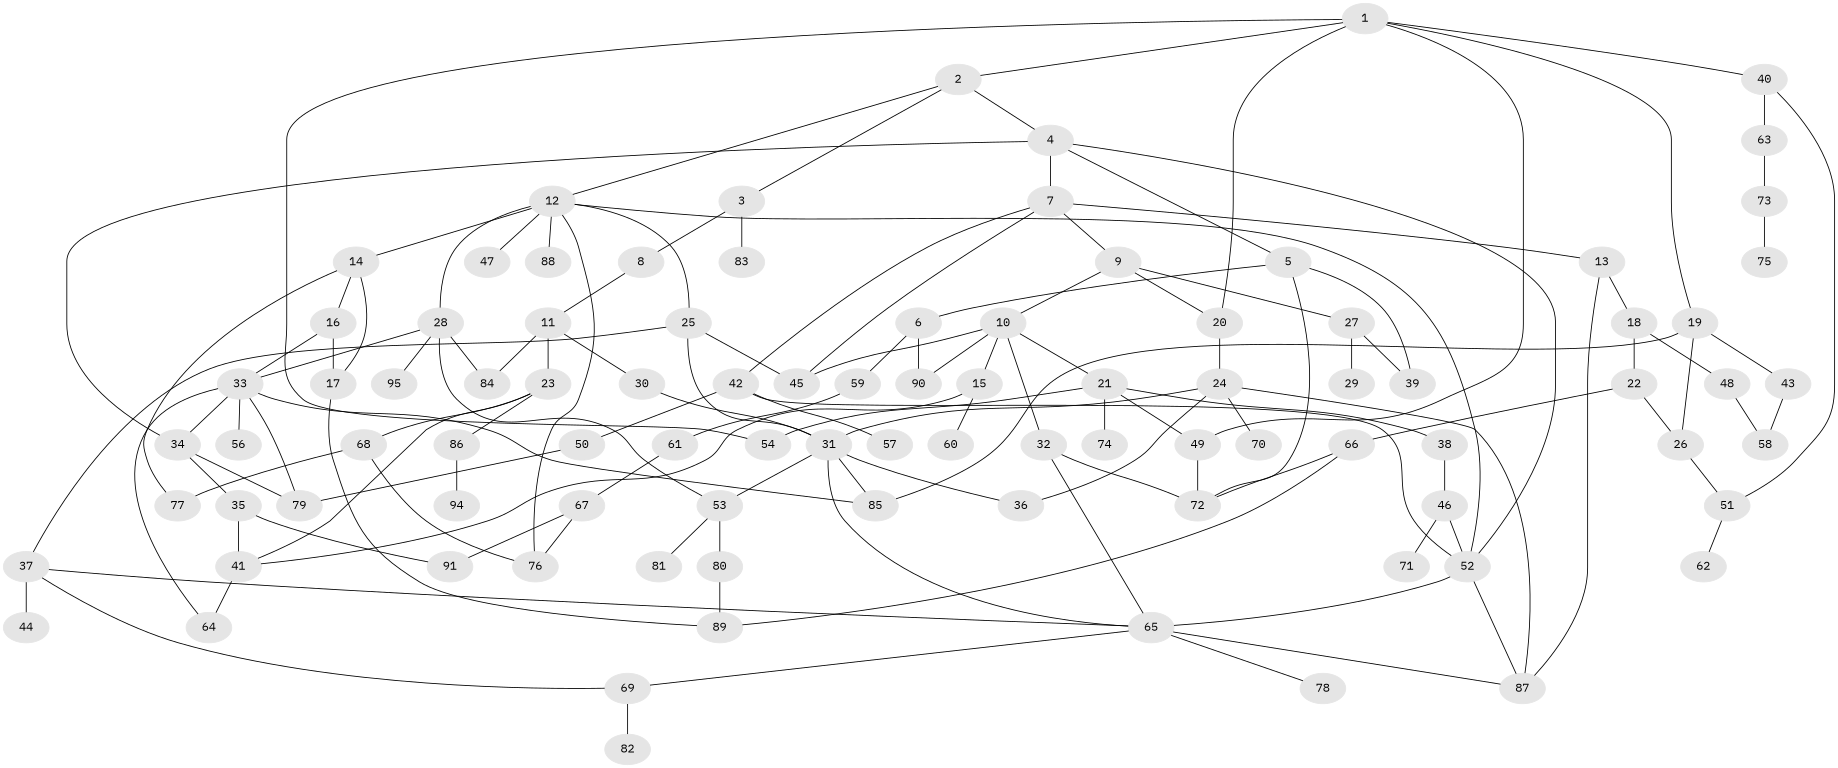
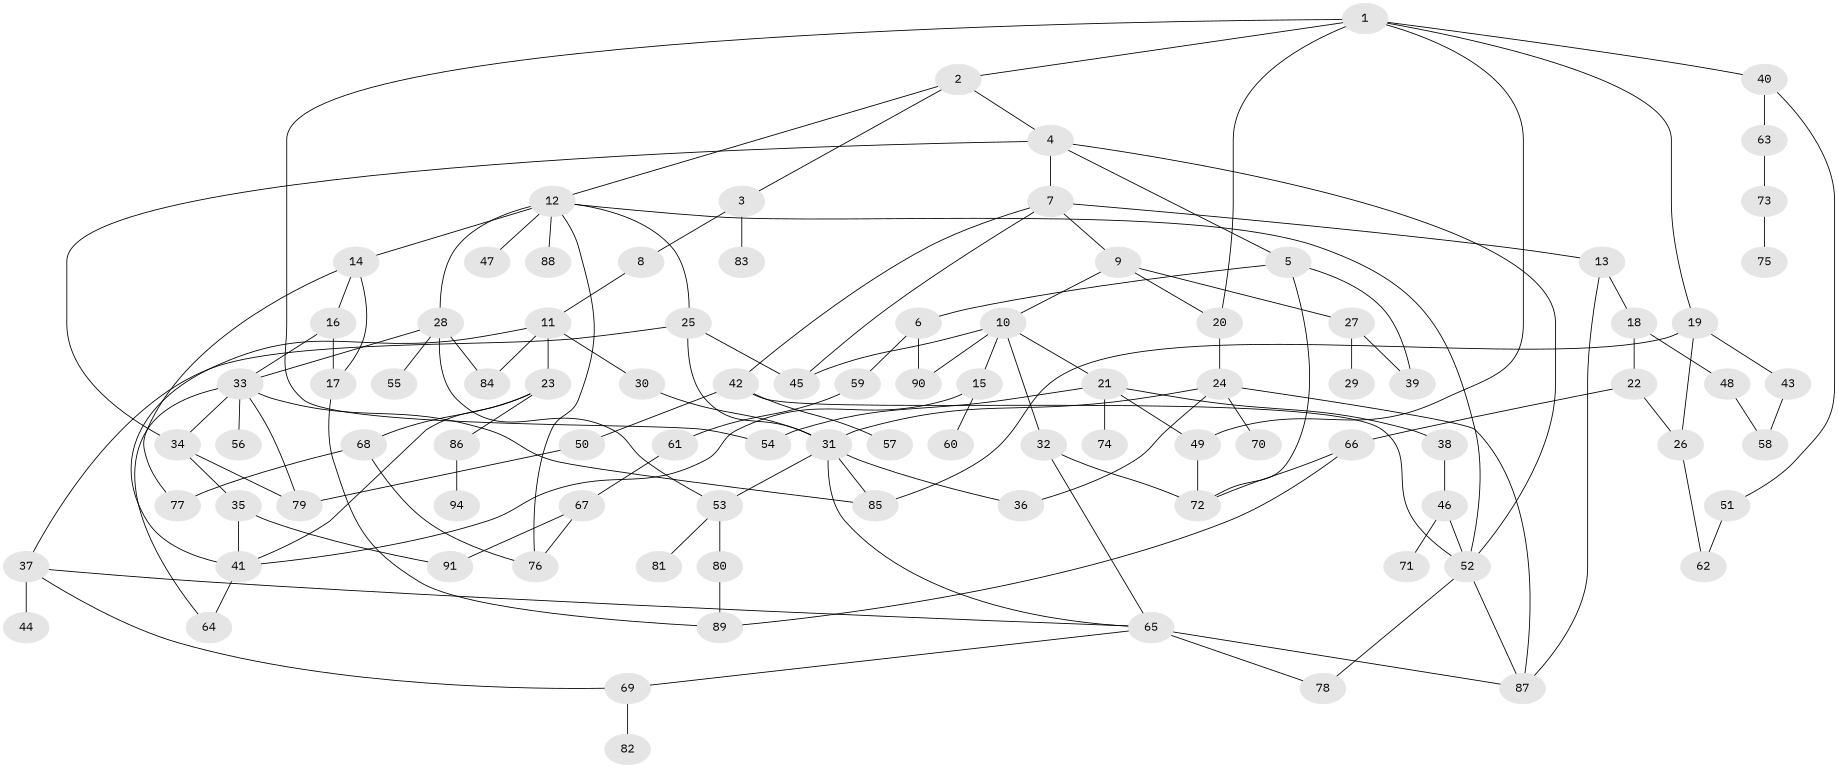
none -> (261, 350)
(394, 384) -> (394, 384)
(1704, 475) -> (1692, 506)
(1314, 609) -> (1395, 628)
